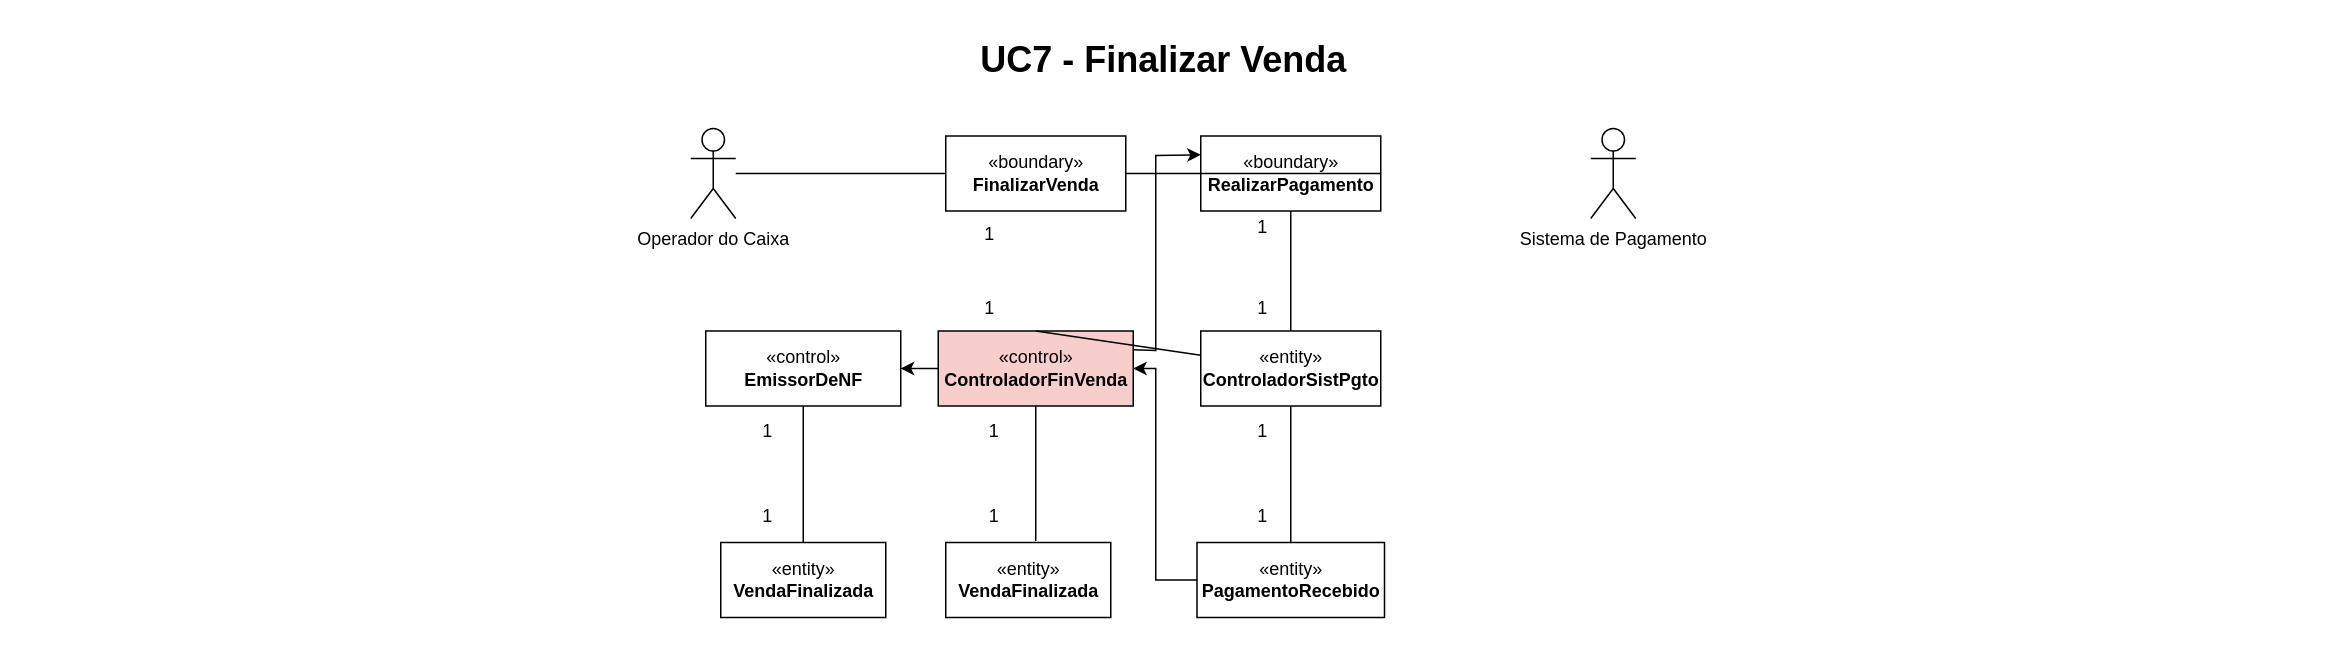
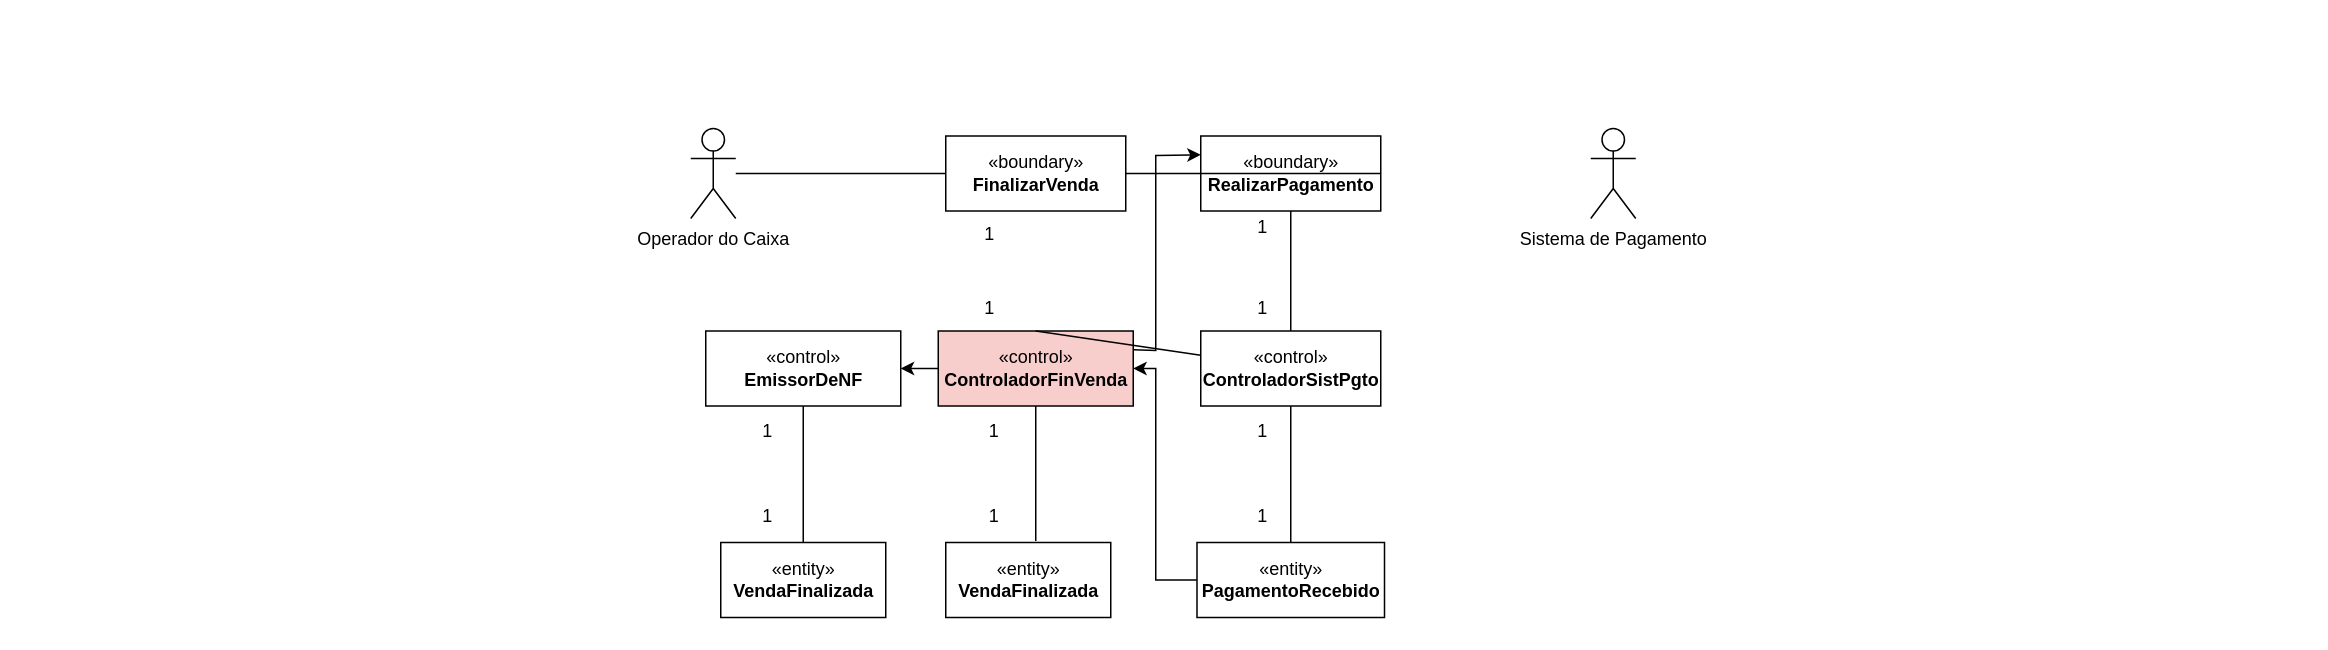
(1163, 61) -> none
(1292, 368) -> (1292, 368)
